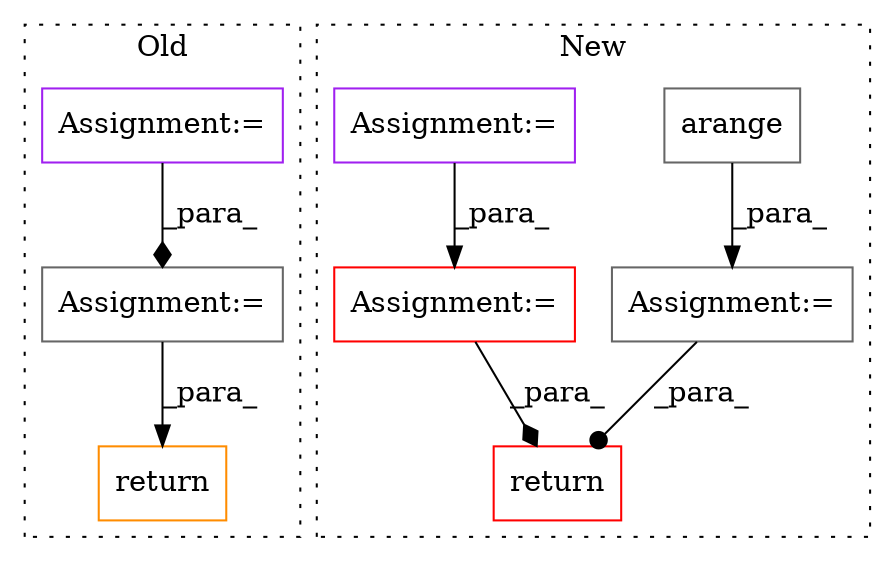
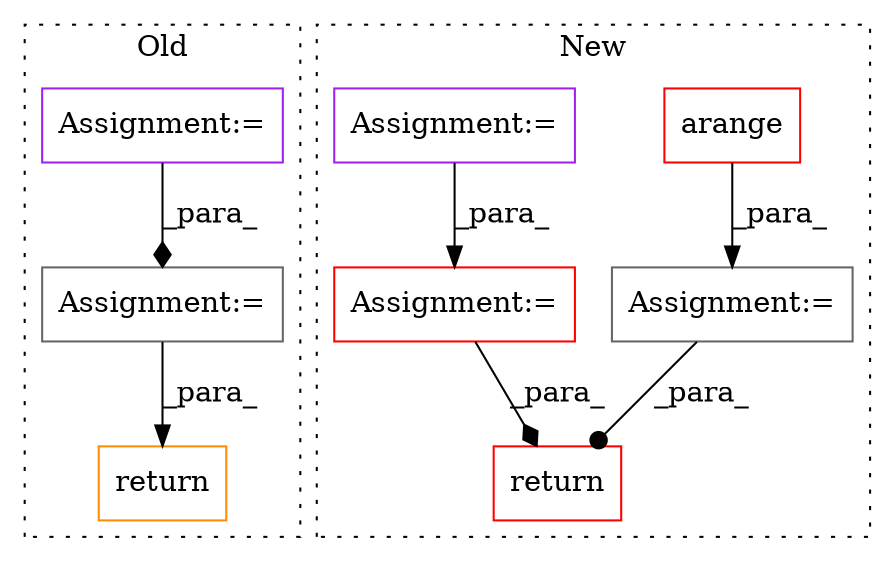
(732, 125) -> (732, 125)
